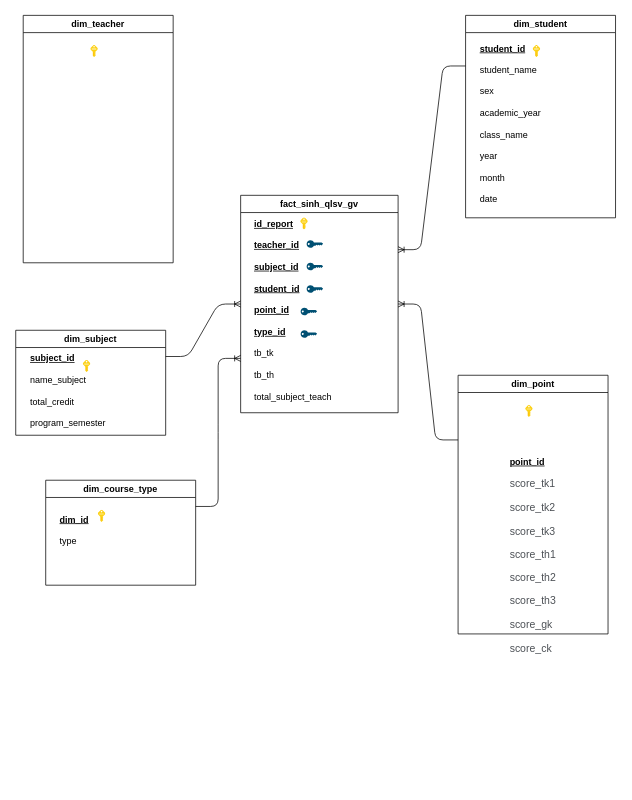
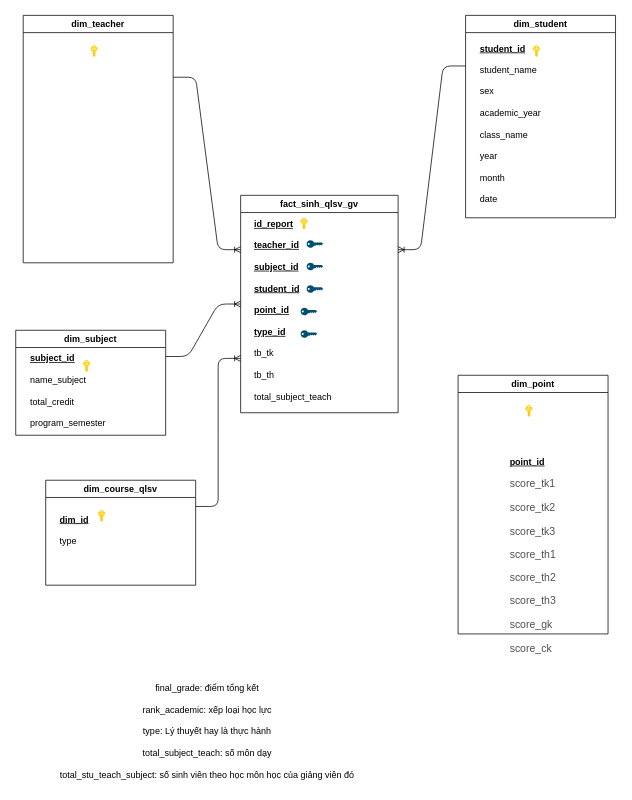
none -> (206, 163)
(427, 366) -> none
(120, 489) -> (120, 489)
none -> (207, 732)
